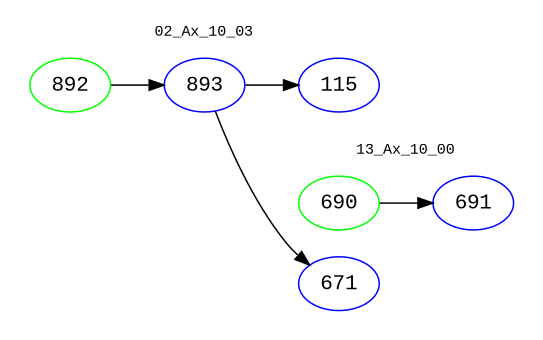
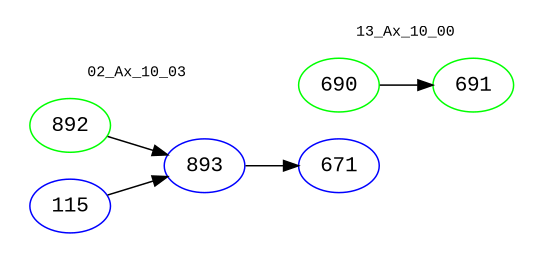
(264, 85) -> (130, 188)
(473, 203) -> (473, 85)
